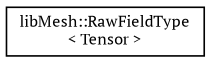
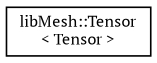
(105, 32) -> (79, 32)
